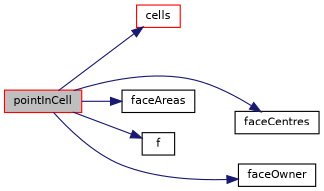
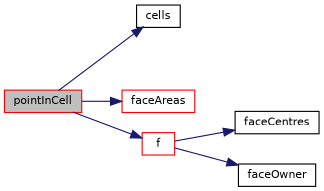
(158, 16) -> (158, 16)
(165, 76) -> (199, 137)
(158, 101) -> (158, 101)
(158, 144) -> (158, 144)
(131, 168) -> (201, 155)
